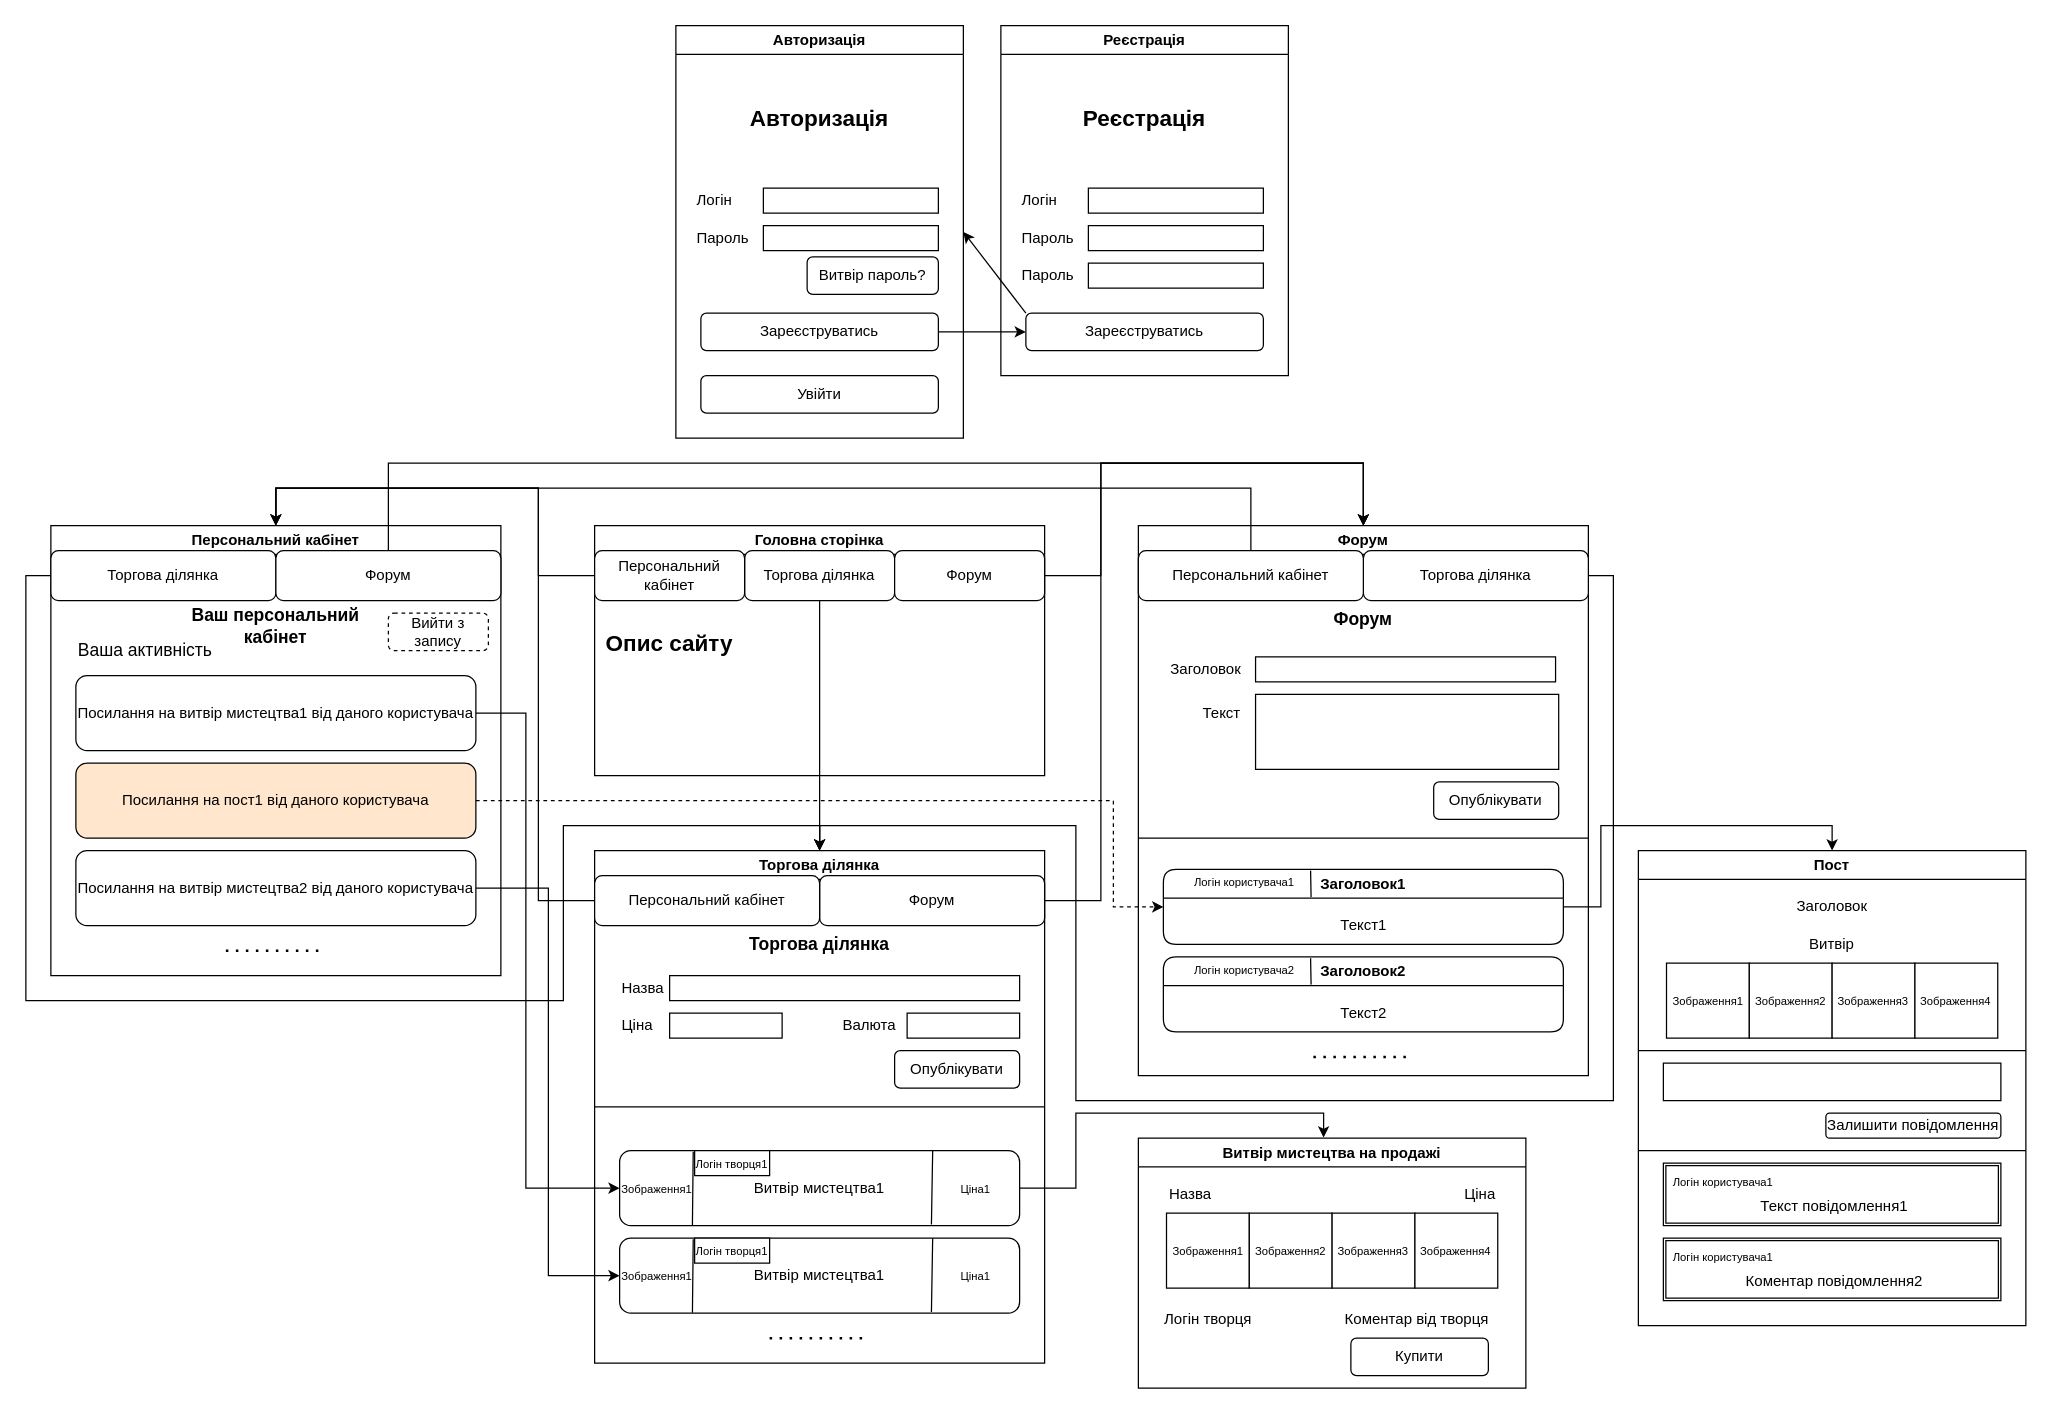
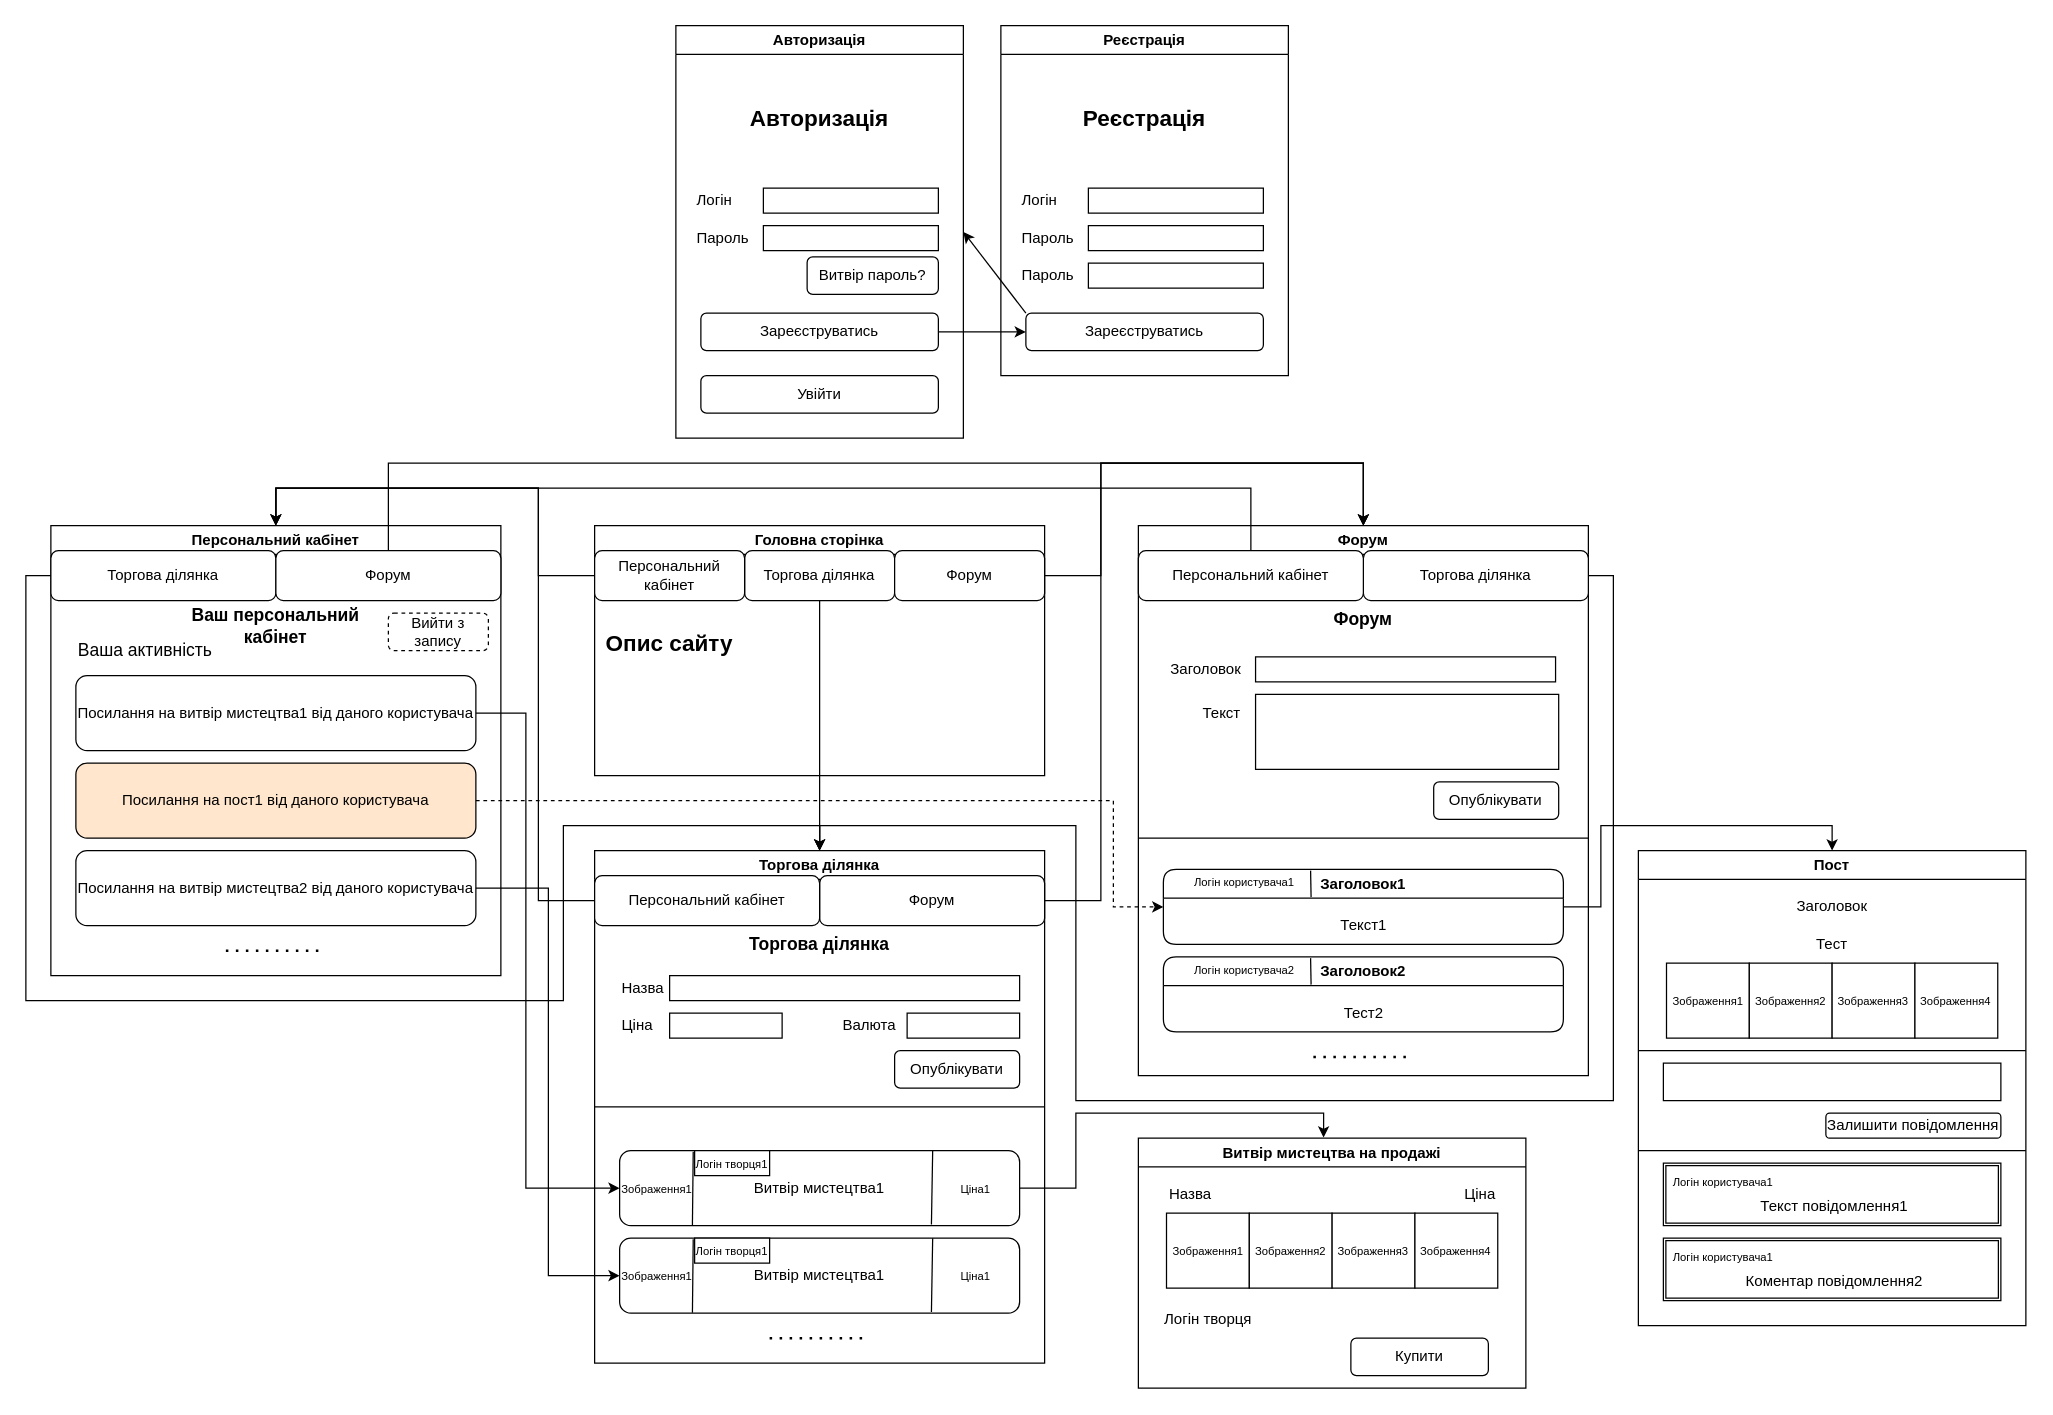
(1832, 944) -> (1832, 944)
(1364, 1013) -> (1364, 1013)
(1416, 1319) -> none
